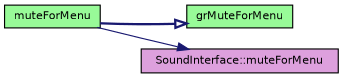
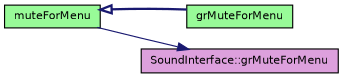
(138, 24) -> (149, 9)
(240, 61) -> (240, 61)
